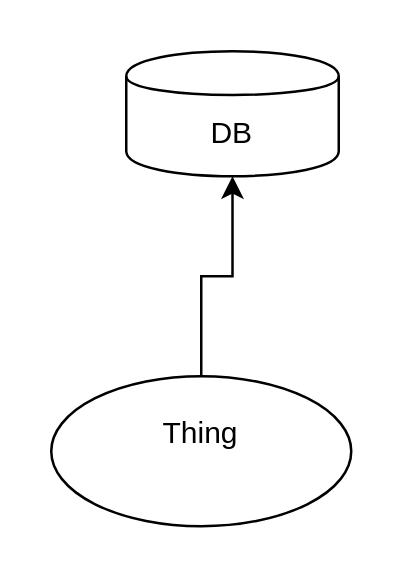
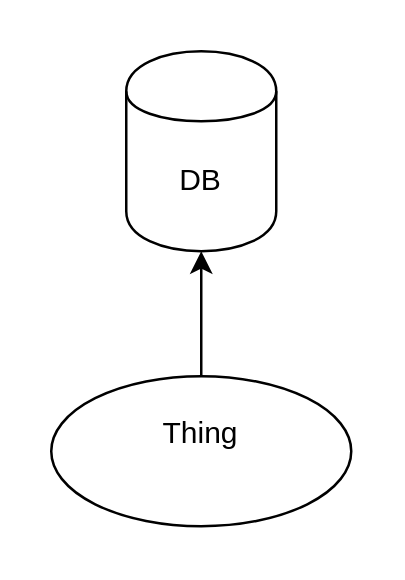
(233, 114) -> (201, 151)
